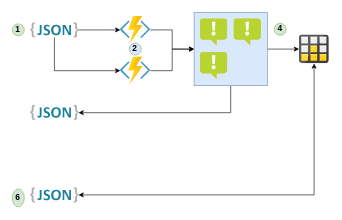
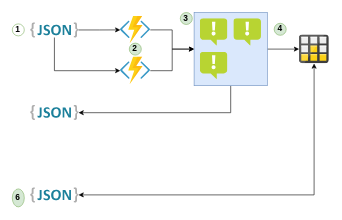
none -> (186, 18)
(18, 30) -> (18, 30)
(135, 49) -> (135, 49)
